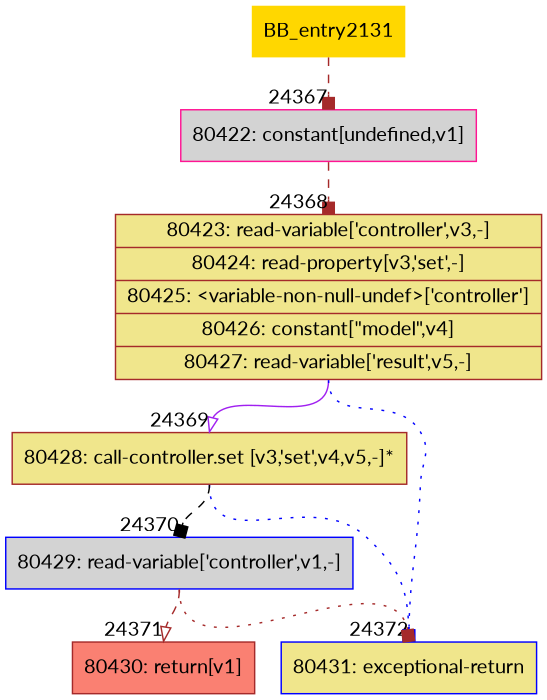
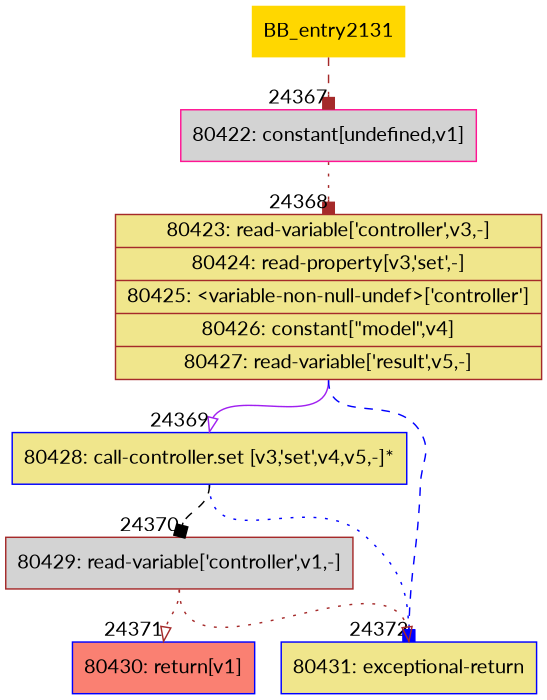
(329, 181) -> (329, 181)
(209, 458) -> (209, 458)
(422, 472) -> (422, 472)
(179, 563) -> (179, 563)
(175, 609) -> (175, 609)
(287, 617) -> (287, 617)
(164, 668) -> (164, 668)
